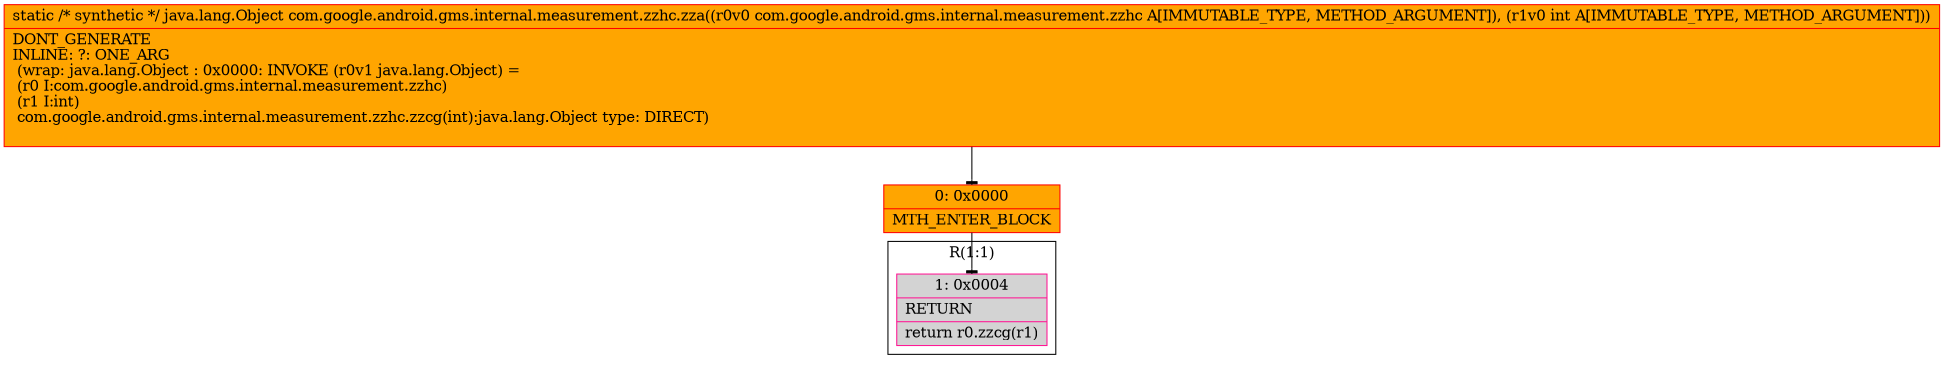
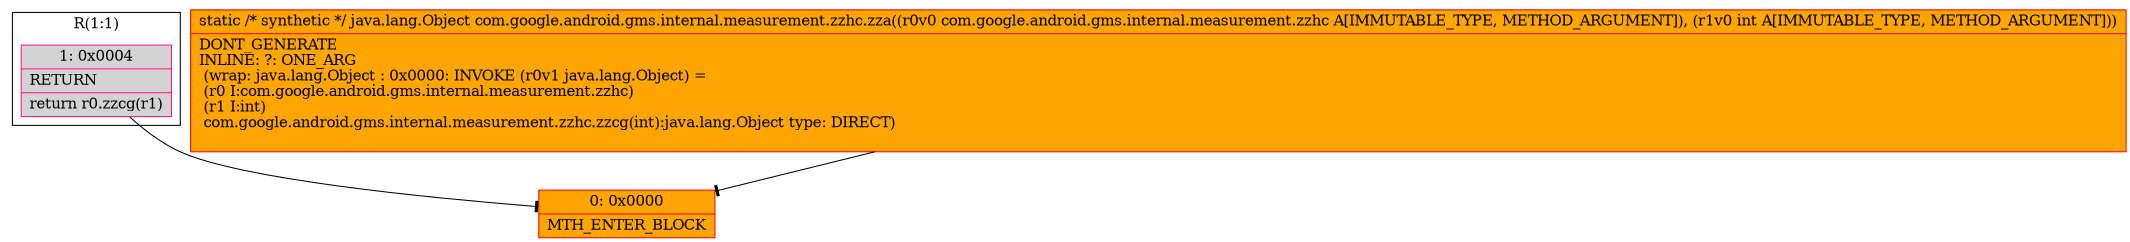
(972, 251) -> (325, 184)
